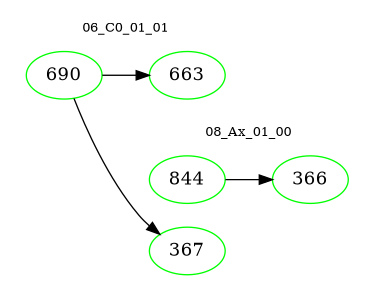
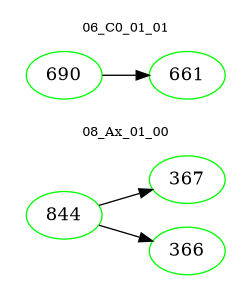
(187, 75) -> (187, 75)
(106, 166) -> (119, 199)
